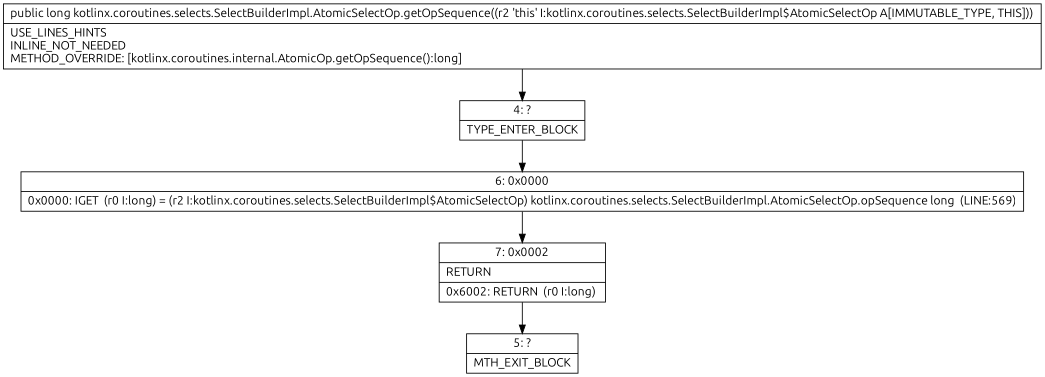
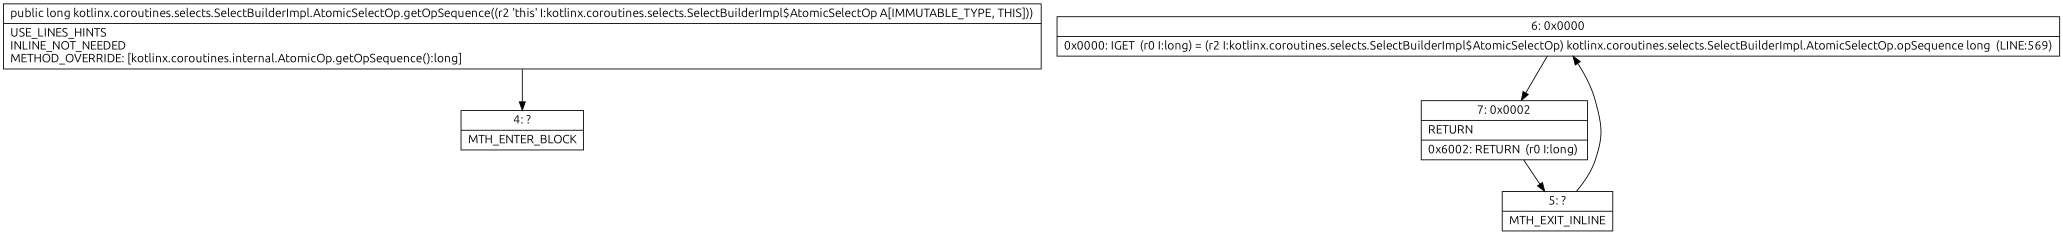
(522, 130) -> (522, 140)
(522, 152) -> (1601, 128)
(522, 363) -> (1557, 221)
